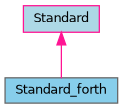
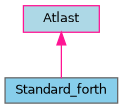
(61, 19) -> (61, 19)
